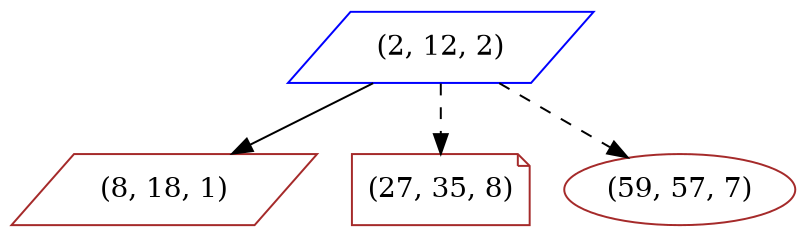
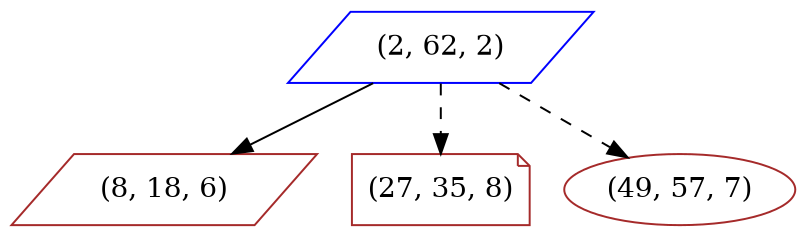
(441, 47) -> (441, 47)
(164, 190) -> (164, 190)
(680, 190) -> (680, 190)
